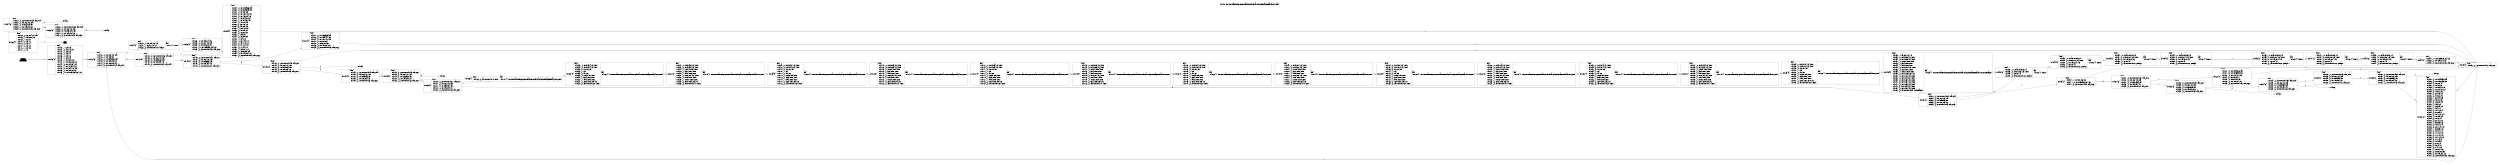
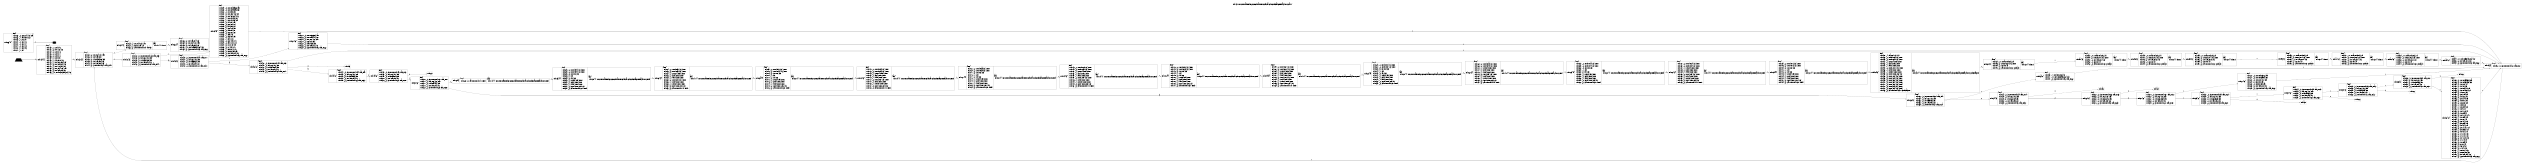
(2103, 82) -> (2128, 99)
none -> (2413, 92)
(1988, 95) -> (1966, 100)
